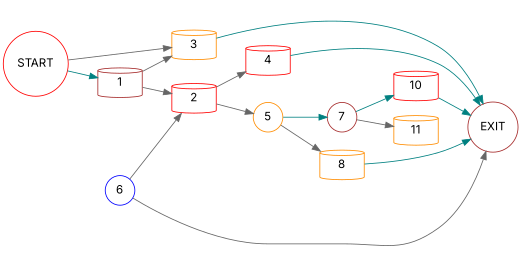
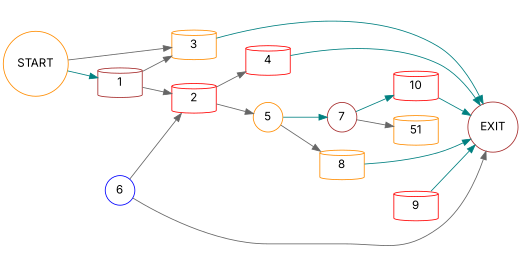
(36, 64) -> (36, 64)
(416, 130) -> (416, 130)
none -> (416, 206)
